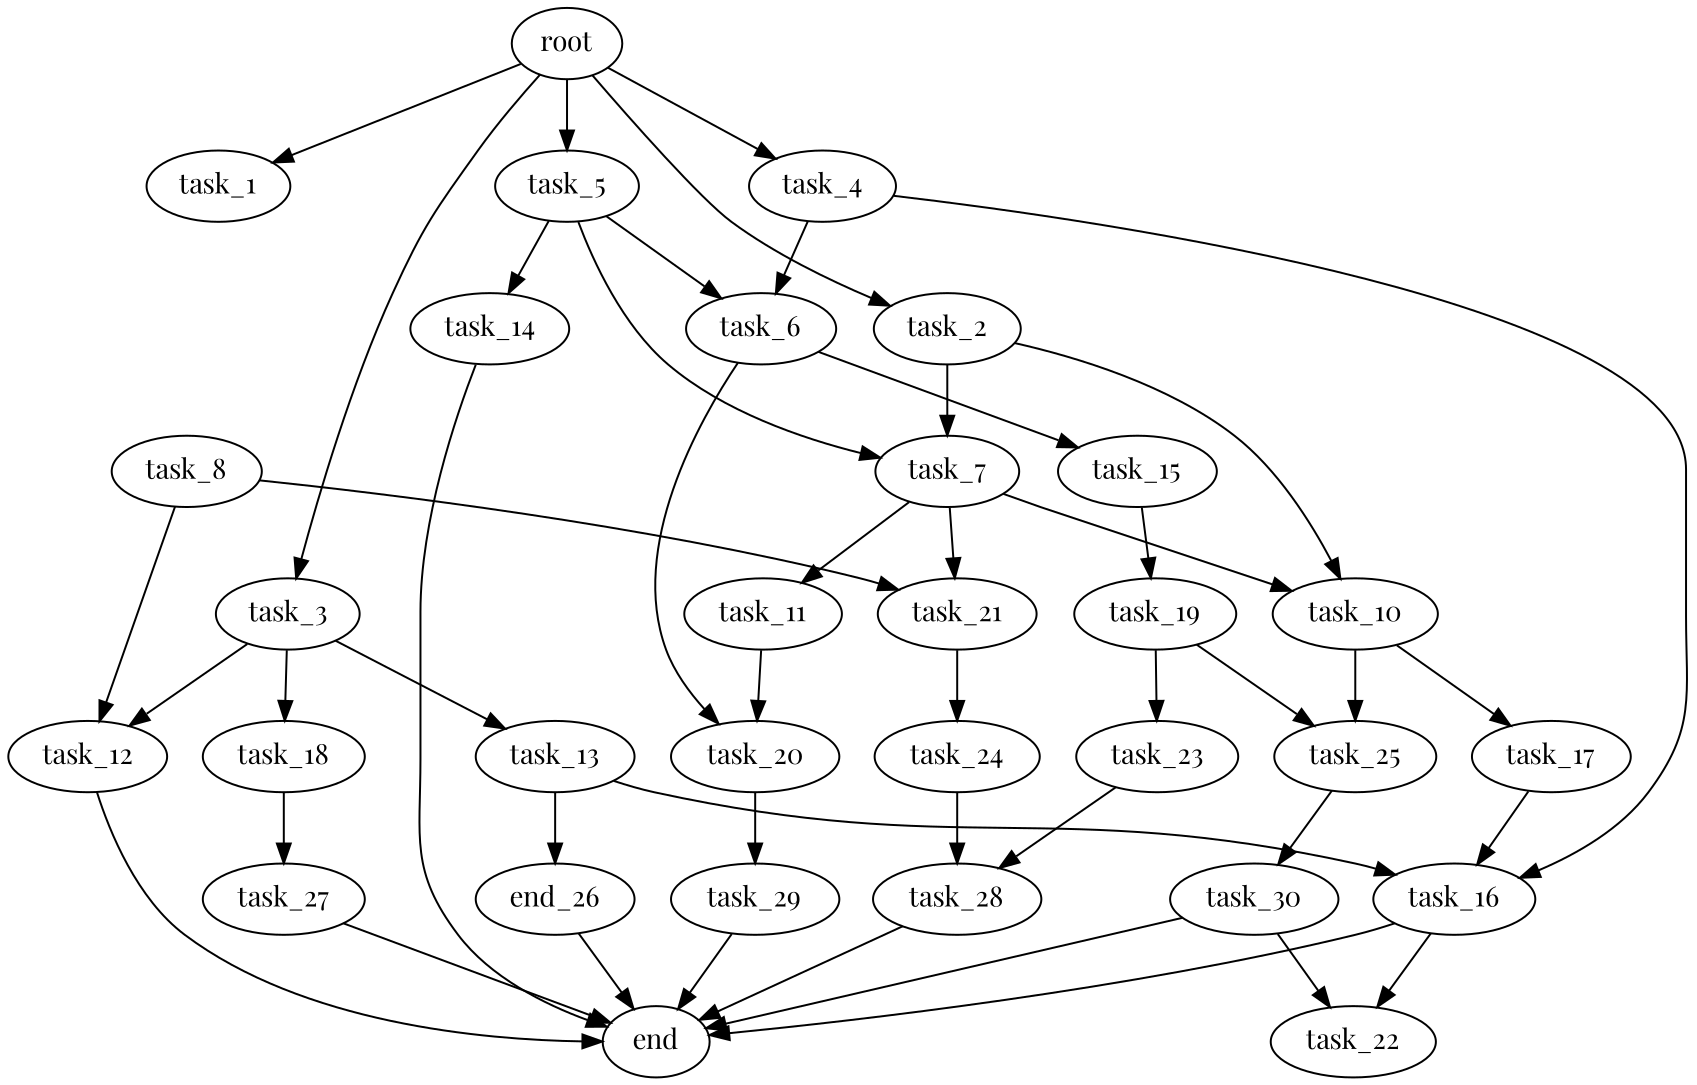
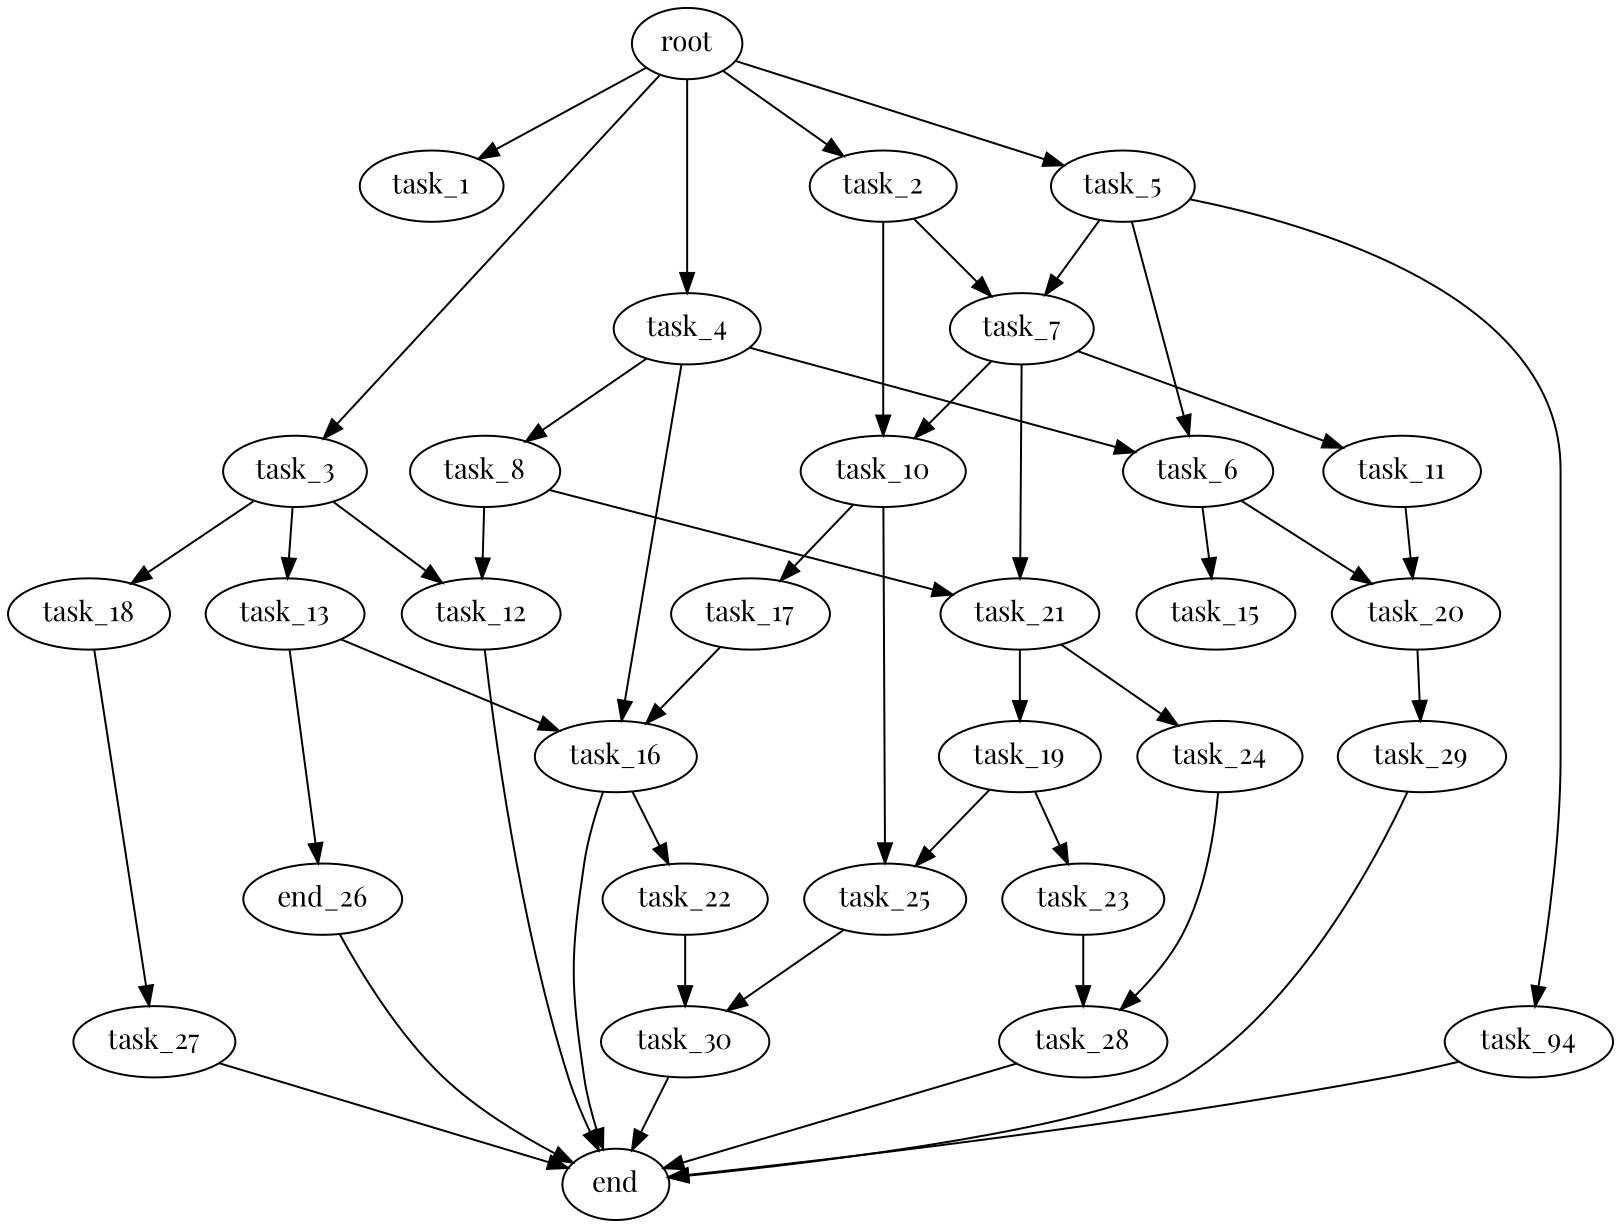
(490, 329) -> (1529, 1042)
none -> (594, 394)
(1145, 529) -> (1020, 676)
(1298, 962) -> (685, 961)
